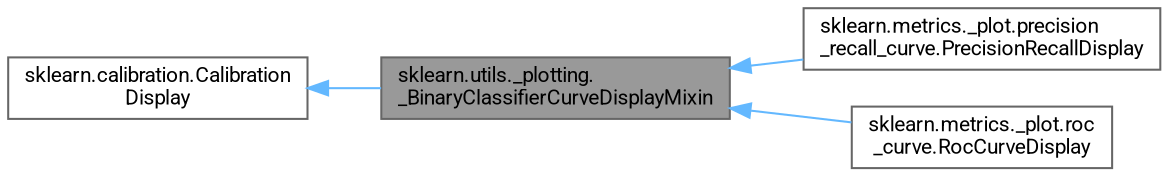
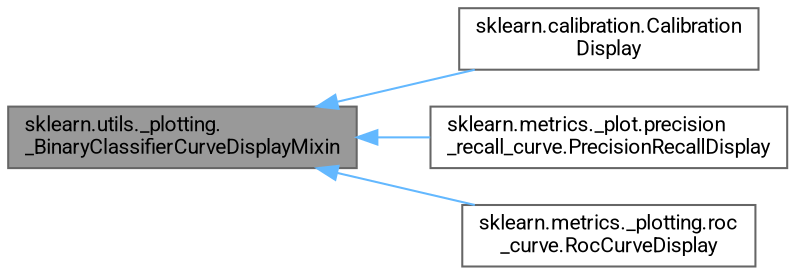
(355, 88) -> (406, 86)
(982, 137) -> (609, 236)
